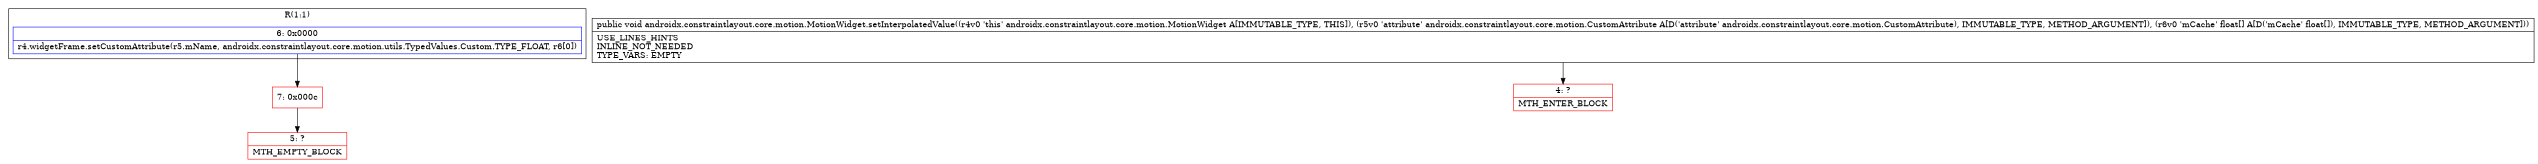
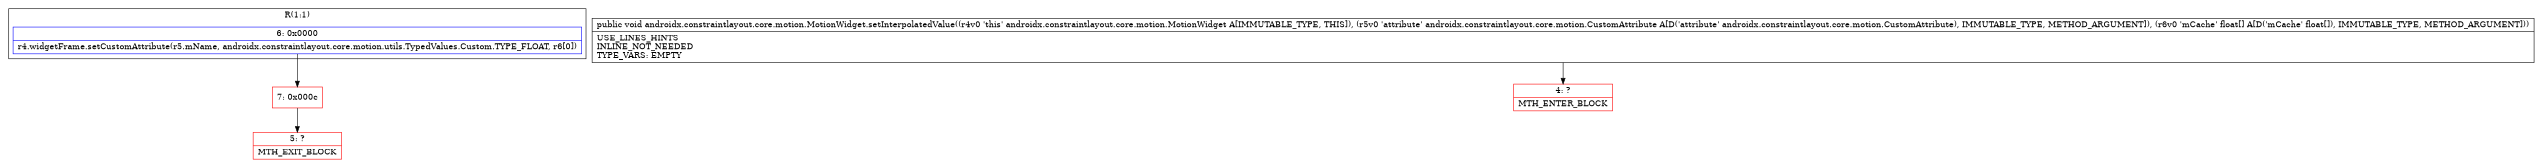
(297, 152) -> (297, 152)
